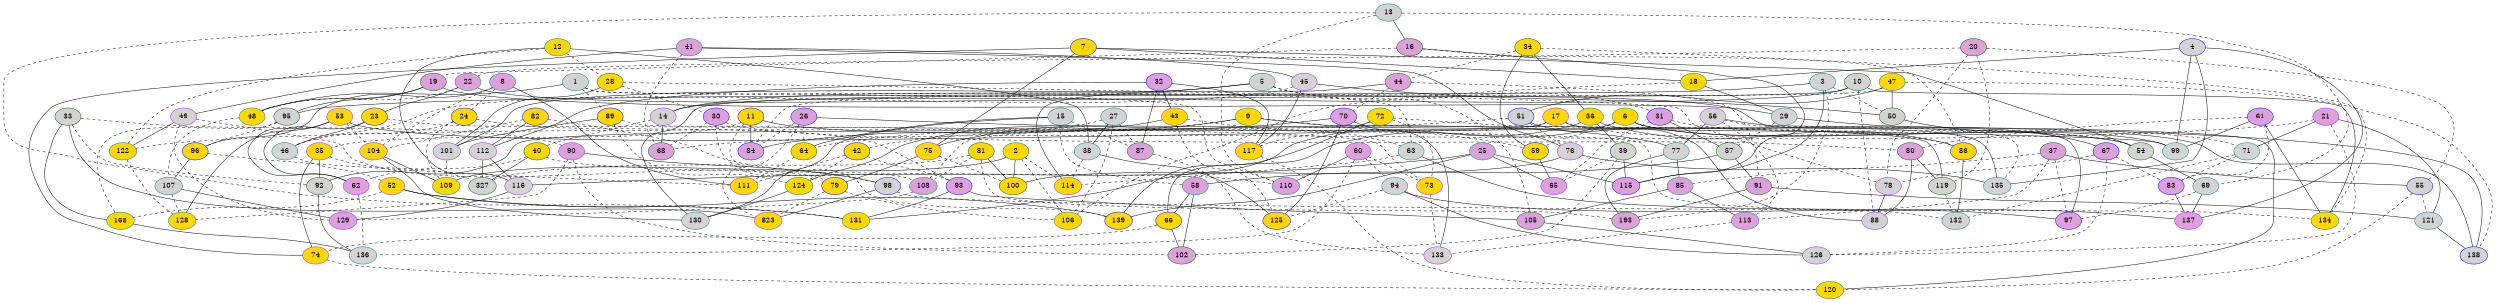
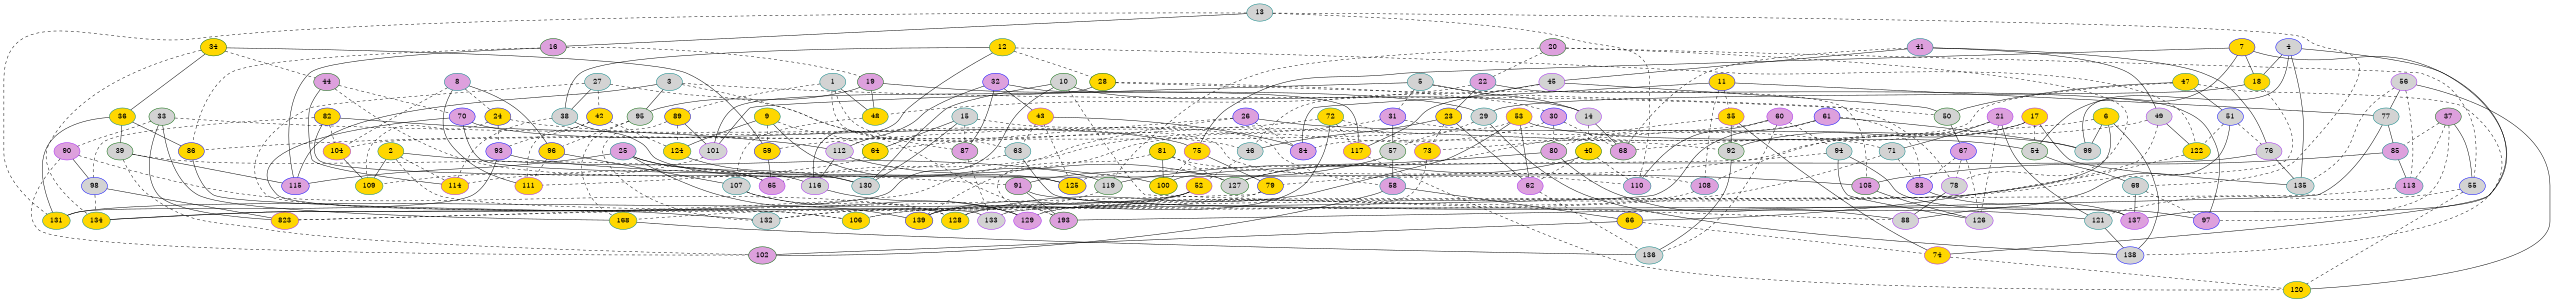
(482, 186) -> (1235, 186)
(587, 217) -> (452, 172)
